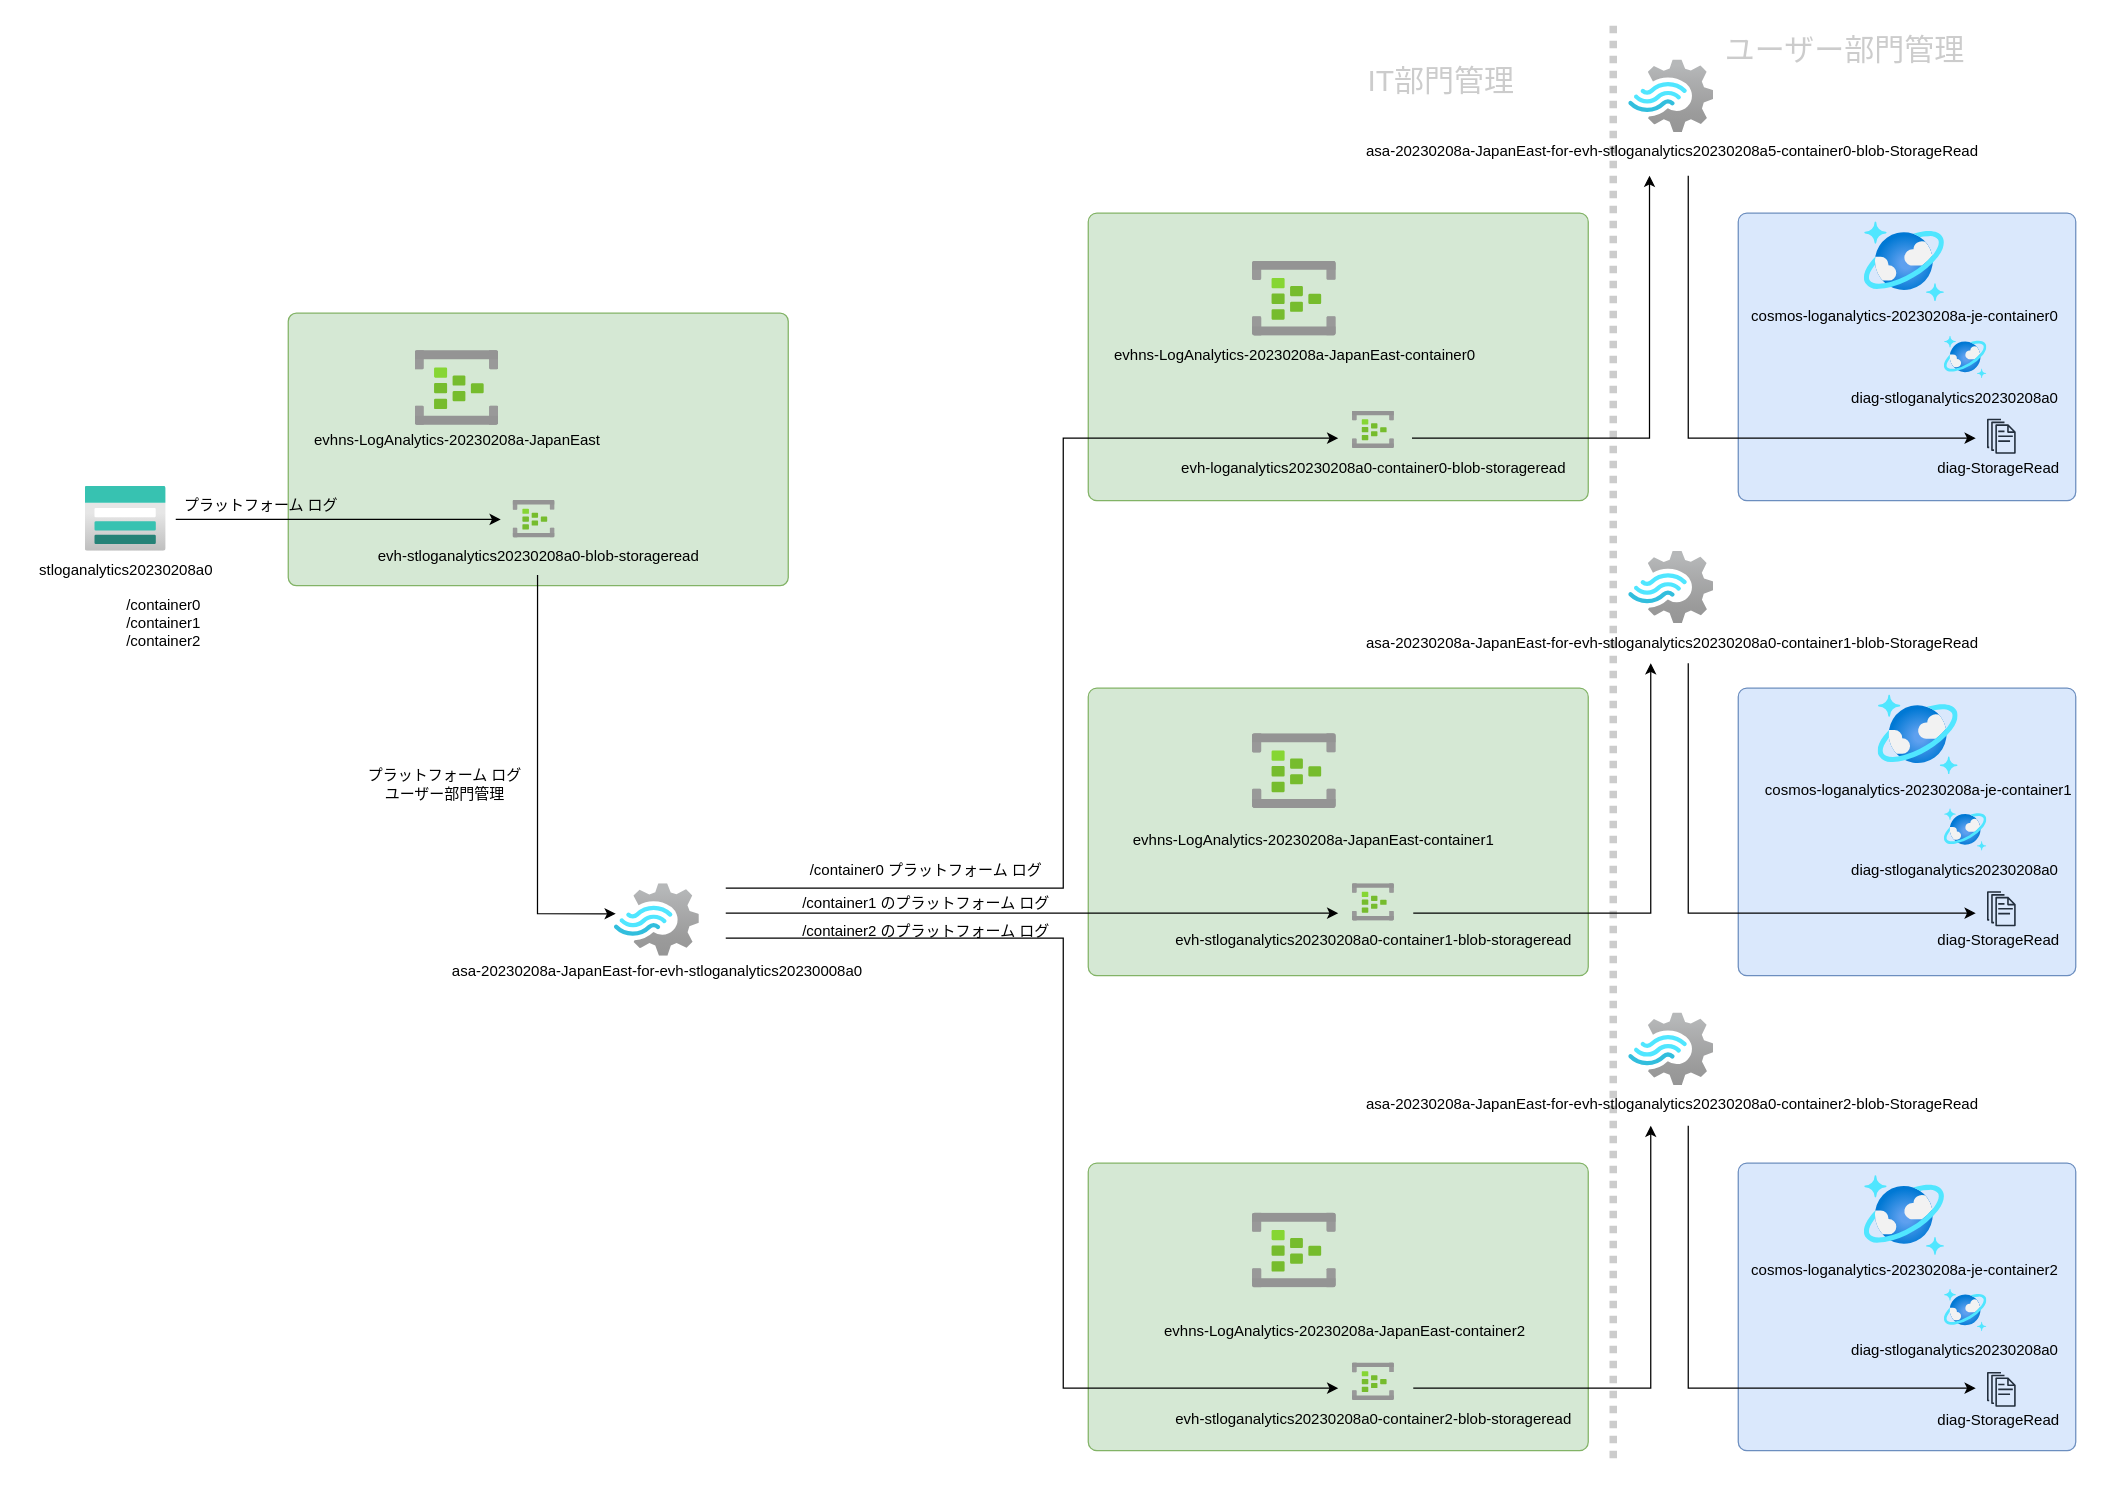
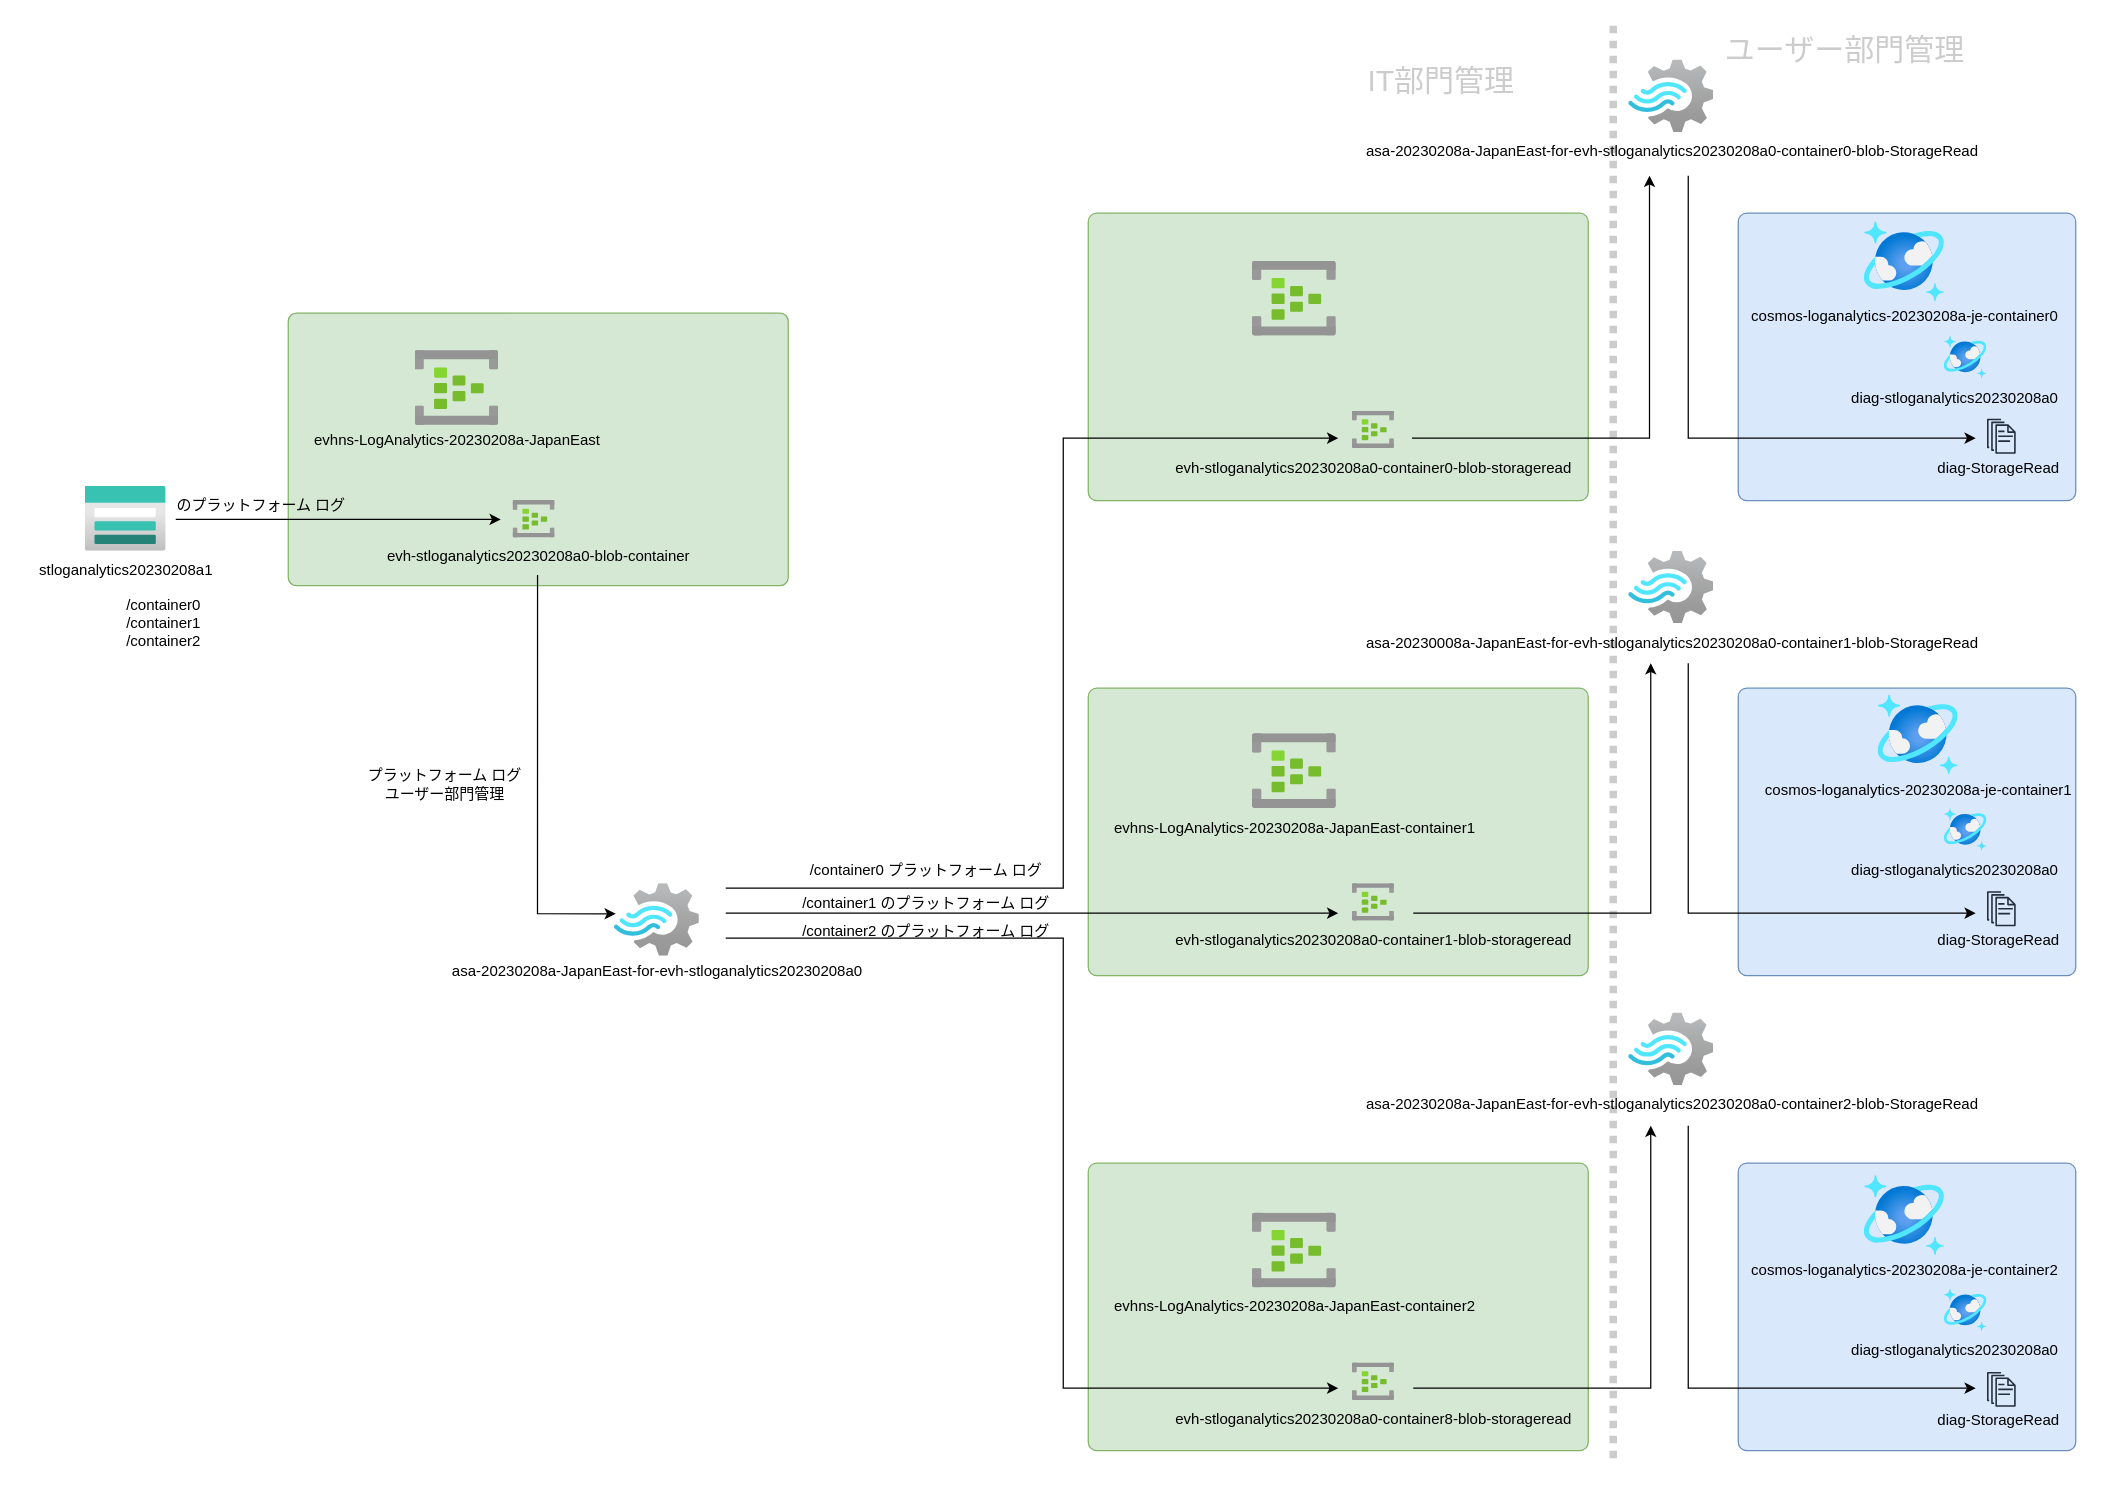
(1673, 152) -> (1673, 152)
(1294, 355) -> none
(1374, 468) -> (1374, 468)
(261, 506) -> (261, 506)
(539, 557) -> (539, 557)
(126, 571) -> (126, 571)
(1673, 643) -> (1673, 643)
(1313, 840) -> (1294, 828)
(658, 972) -> (658, 972)
(1344, 1332) -> (1294, 1307)
(1374, 1419) -> (1374, 1419)
